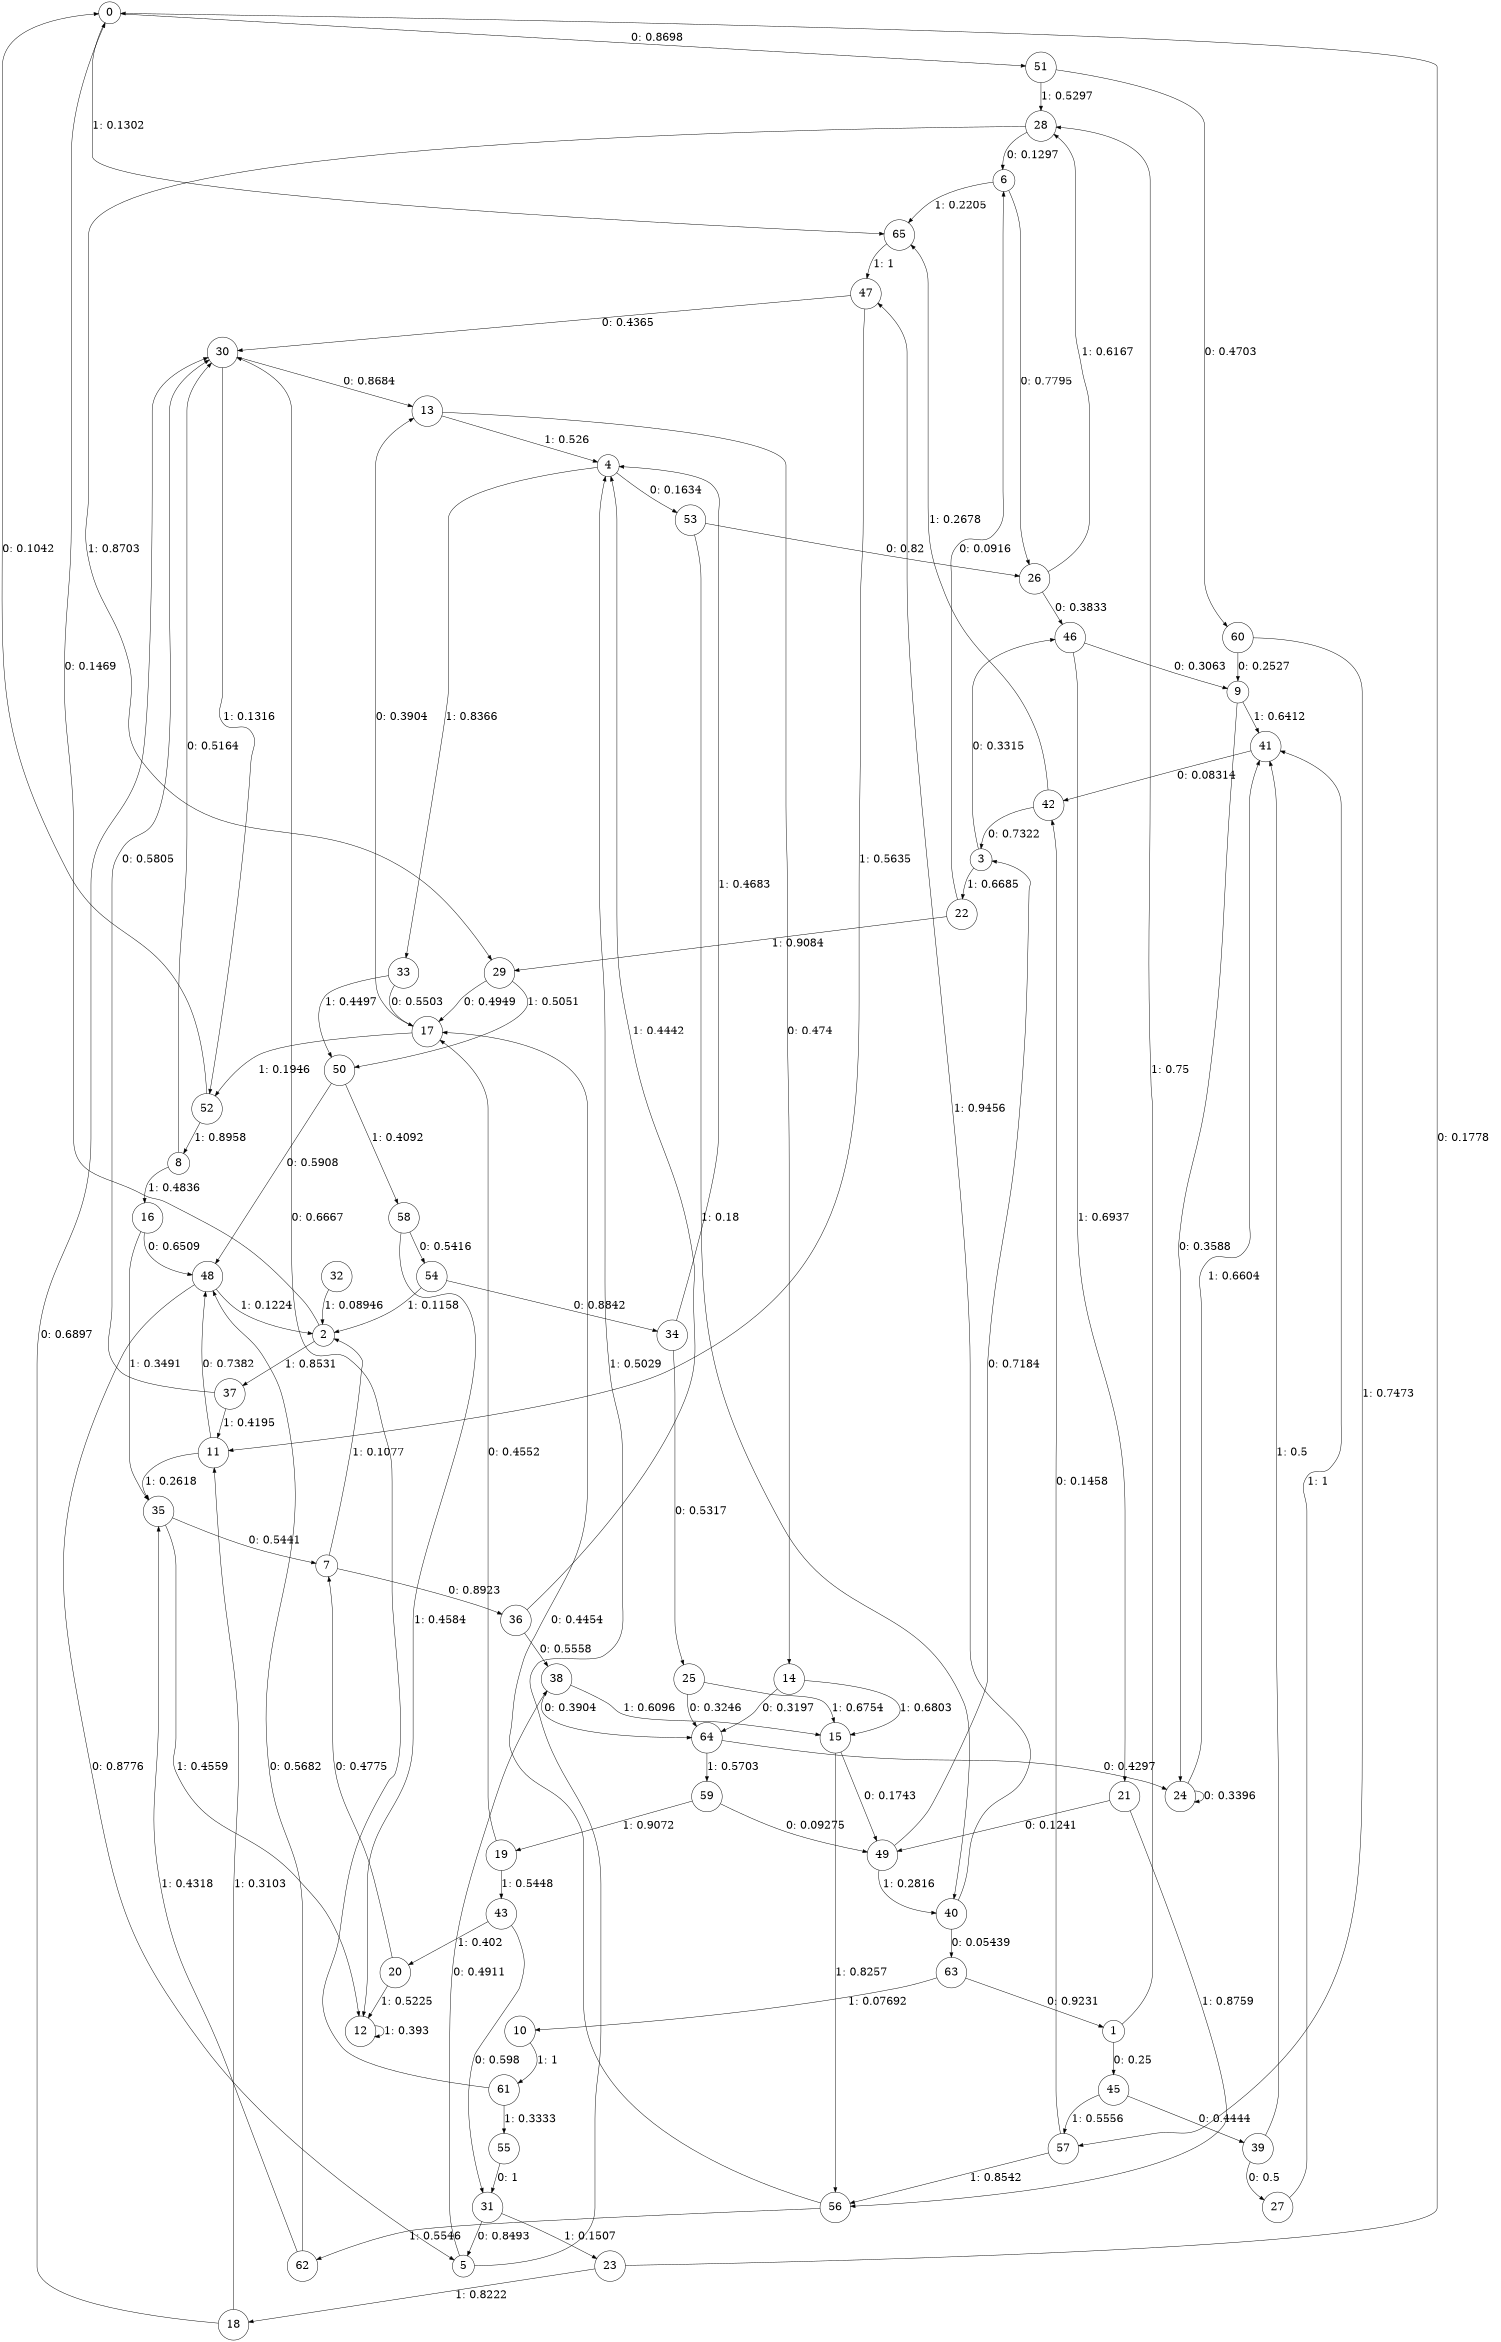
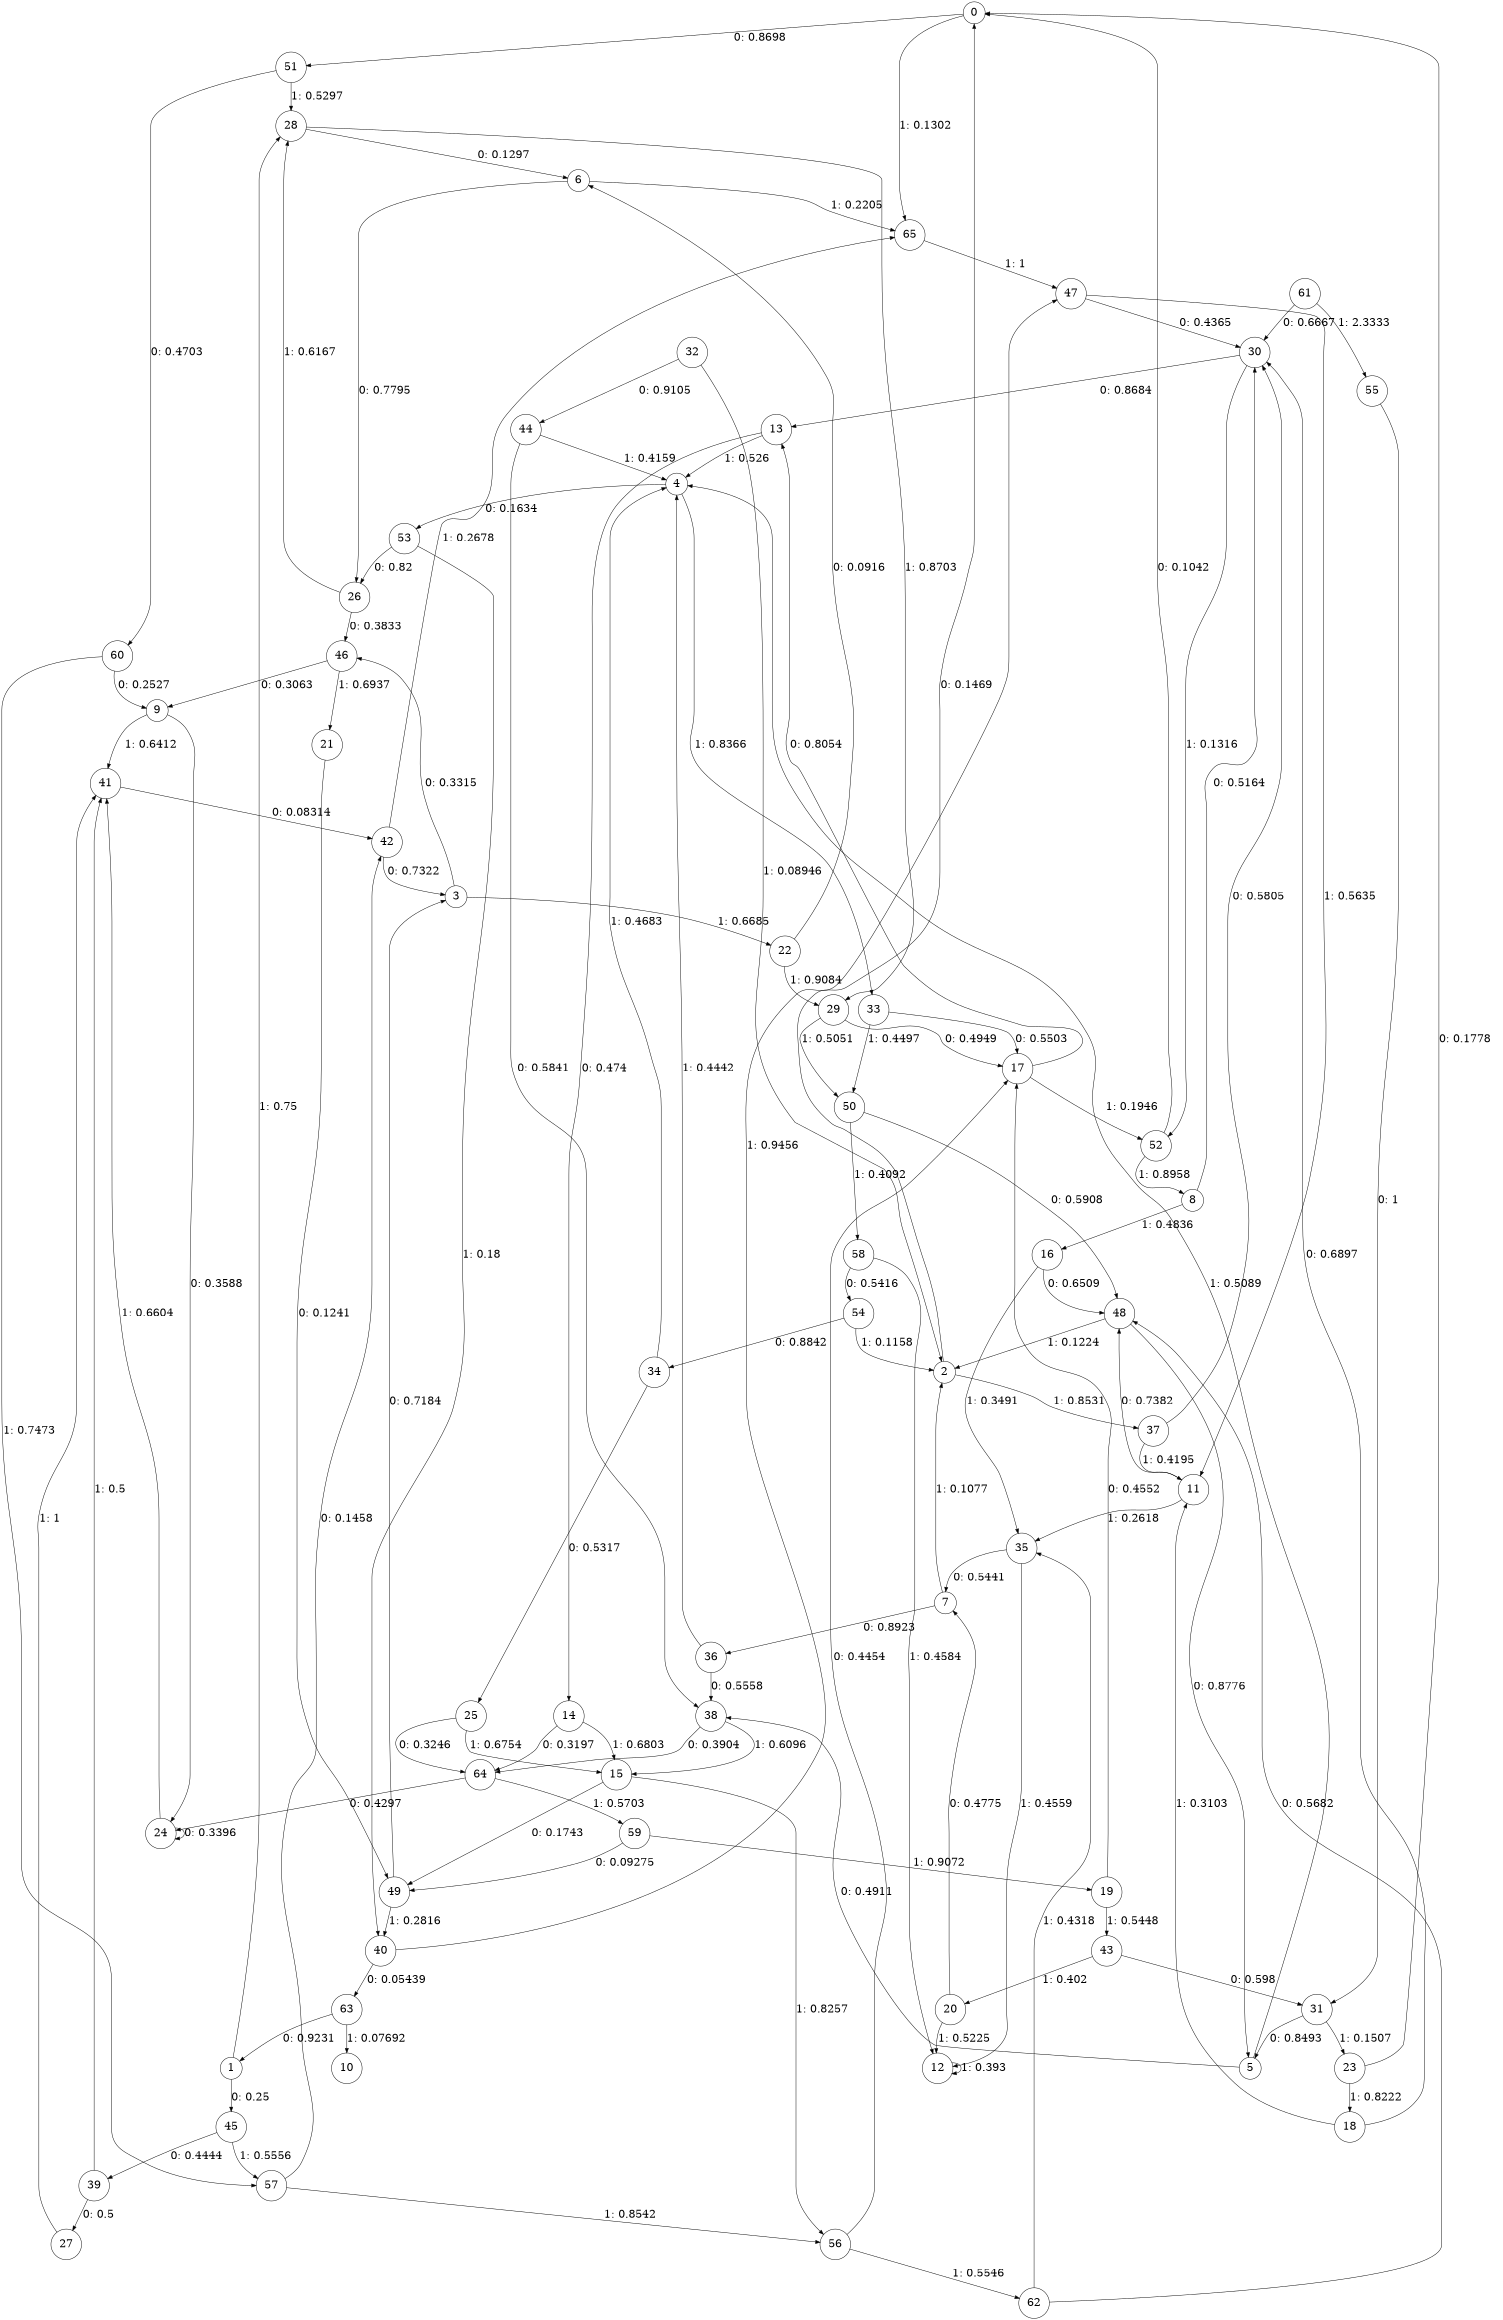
none -> (526, 430)
(407, 717) -> (821, 745)
(641, 1365) -> (1241, 1284)
(537, 2064) -> none
(535, 2119) -> (1369, 323)
(1203, 2142) -> none
